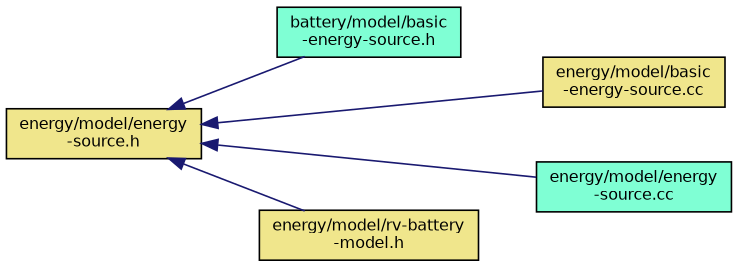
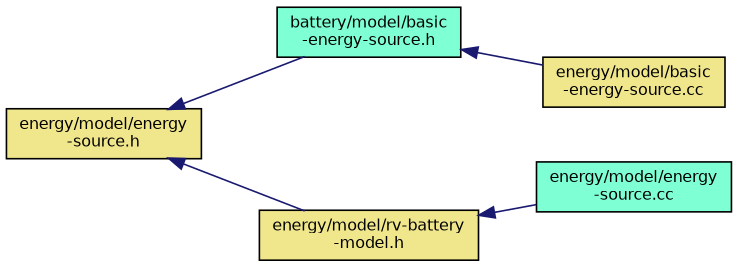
(380, 107) -> (510, 59)
(377, 161) -> (516, 208)
